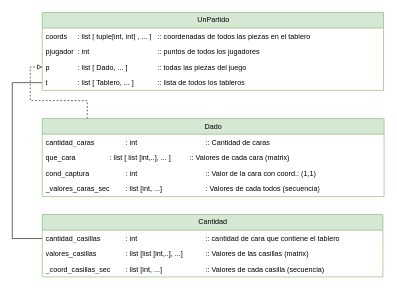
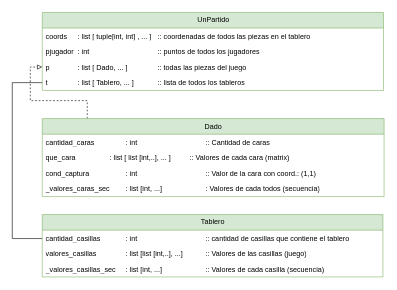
(213, 222) -> (213, 222)
(172, 239) -> (178, 239)
(179, 254) -> (178, 254)
(179, 270) -> (182, 270)
